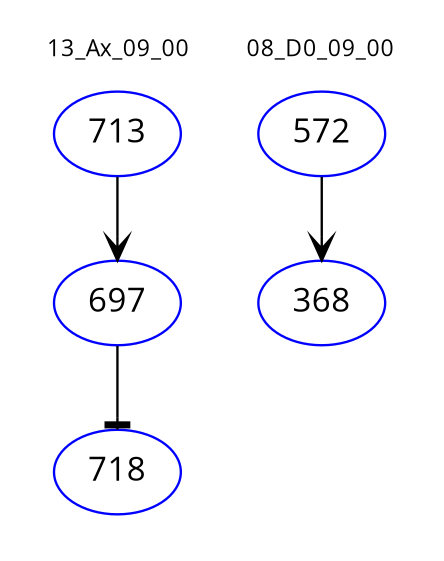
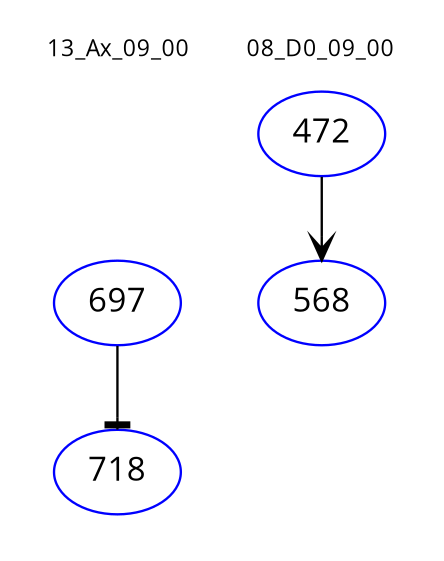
(117, 134) -> none
(322, 134) -> (322, 134)
(322, 303) -> (322, 303)
